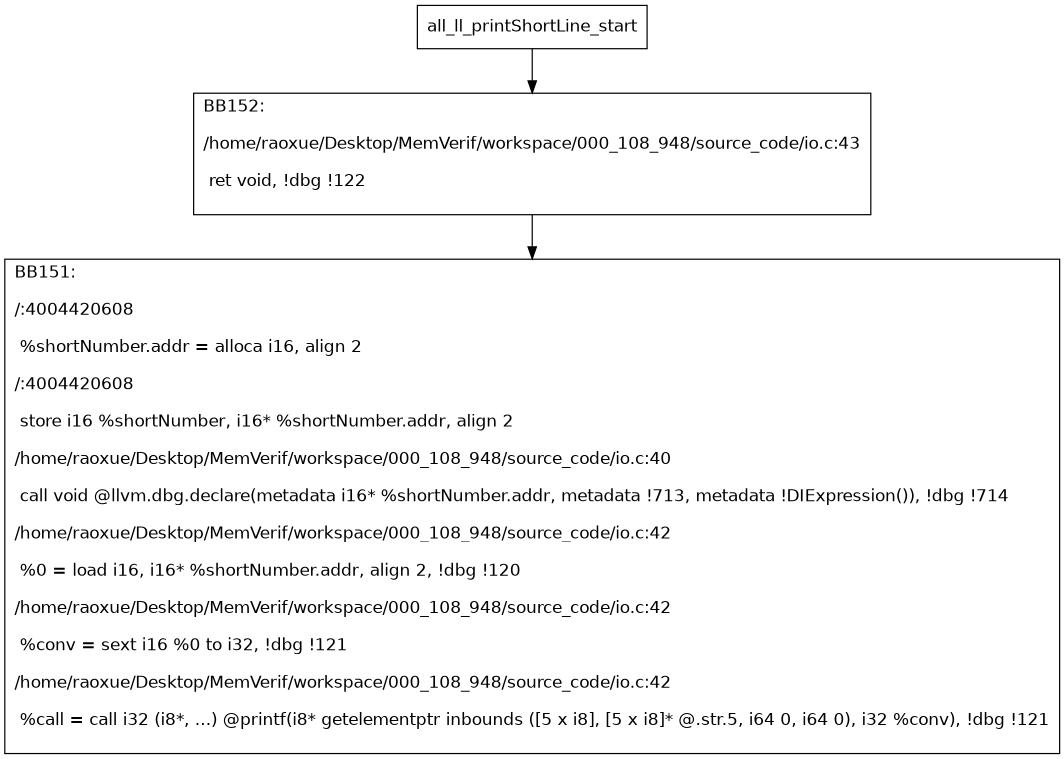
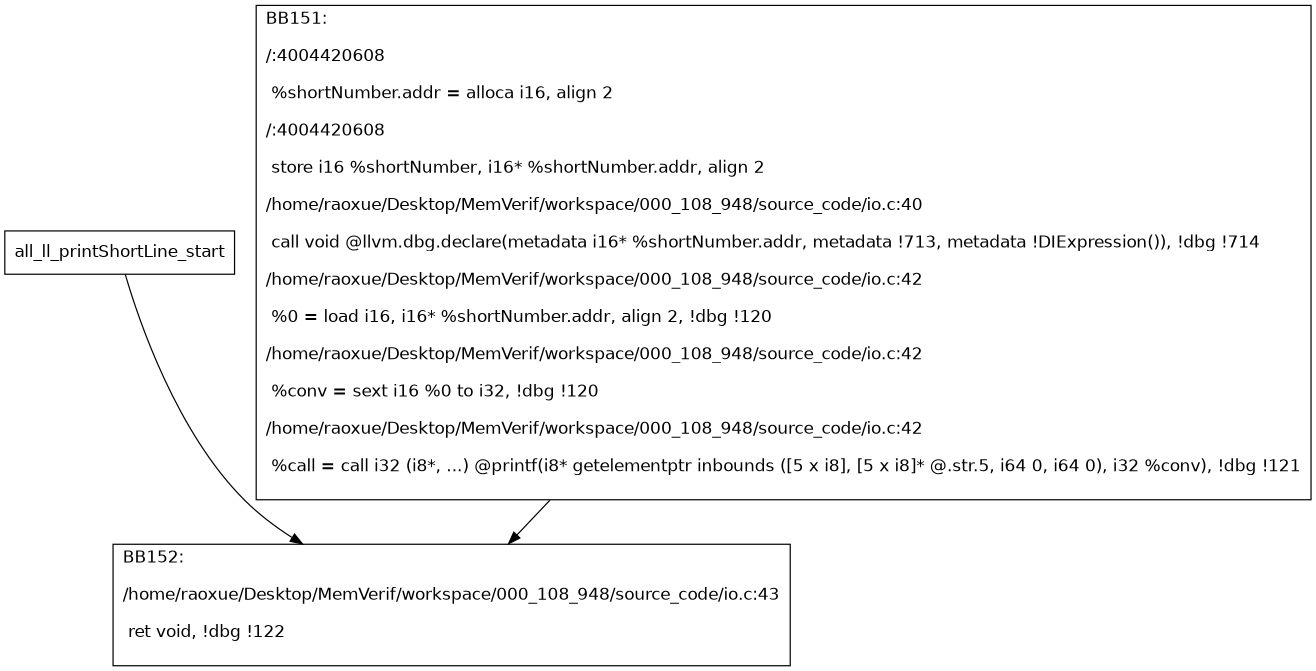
(532, 231) -> (533, 518)
(181, 645) -> (432, 392)
